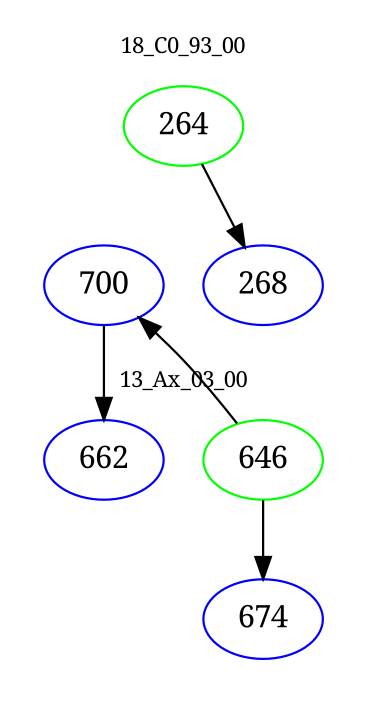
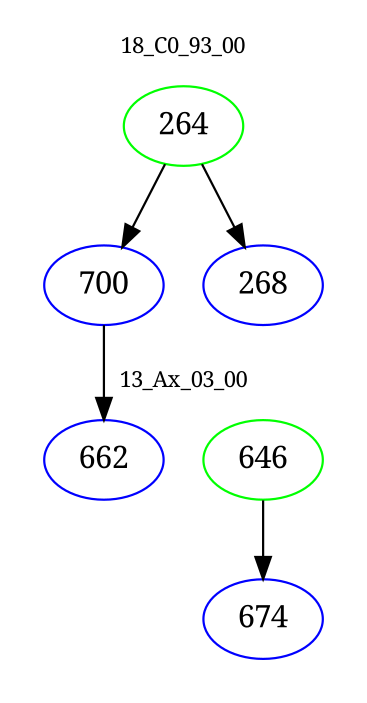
(198, 376) -> (149, 196)
